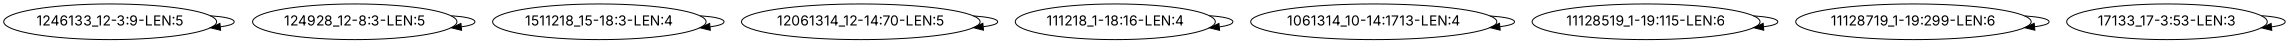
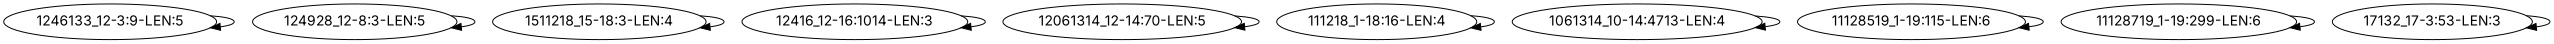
none -> (855, 22)
(1374, 22) -> (1637, 22)
(2167, 22) -> (2432, 22)
